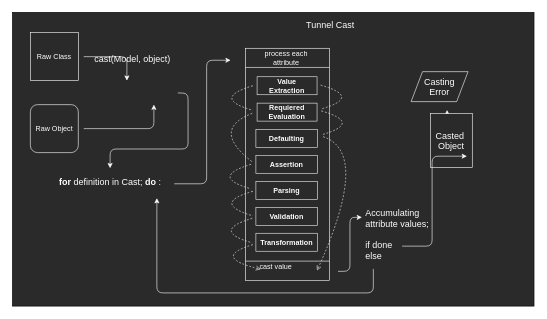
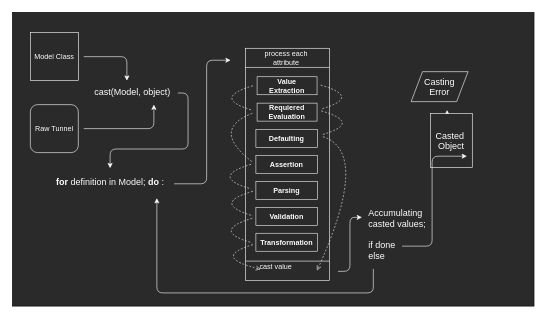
(330, 25) -> none
(54, 57) -> (54, 57)
(134, 59) -> (134, 92)
(54, 129) -> (54, 129)
(110, 182) -> (110, 182)
(398, 234) -> (398, 234)
